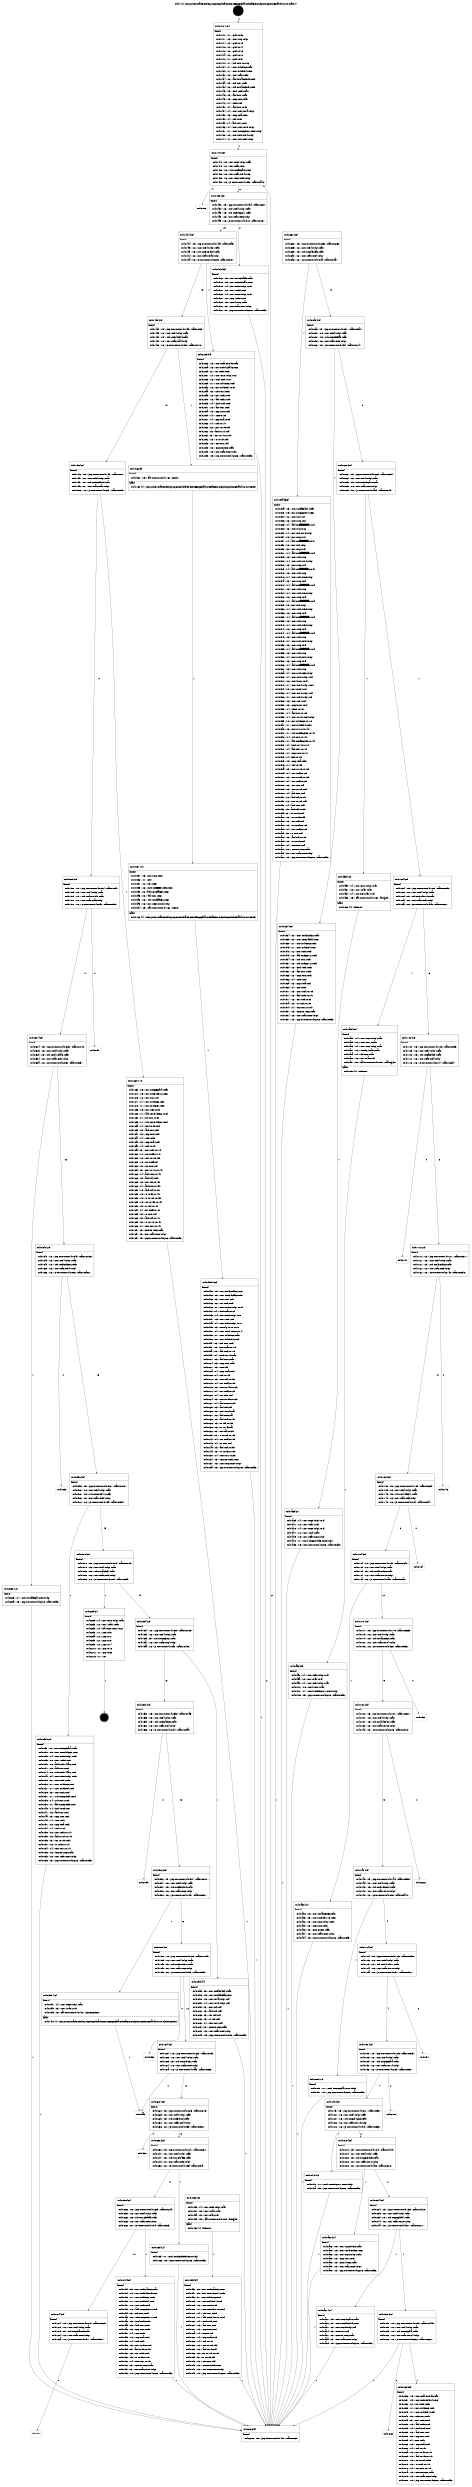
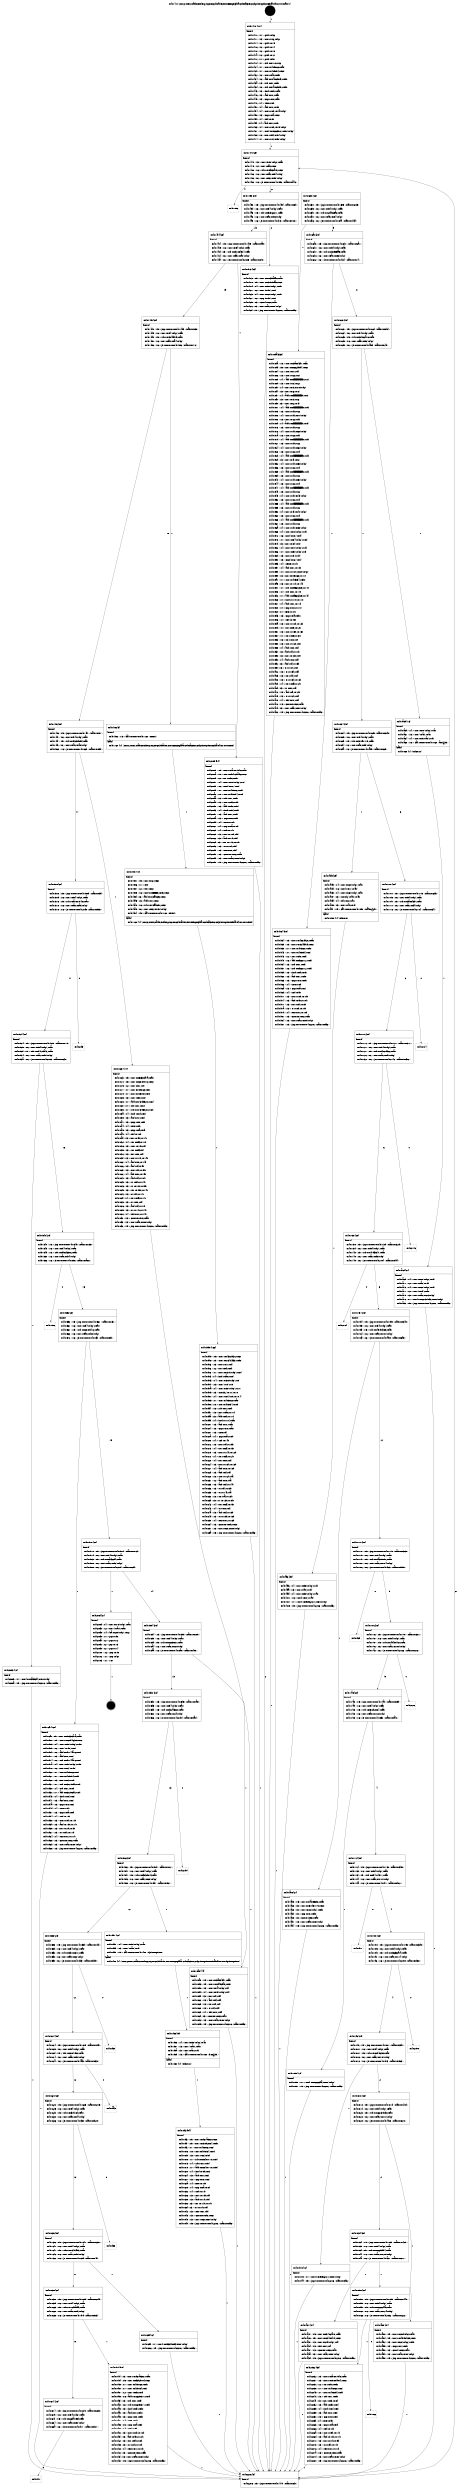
(127, 2068) -> (180, 1997)
(355, 2394) -> (303, 2468)
